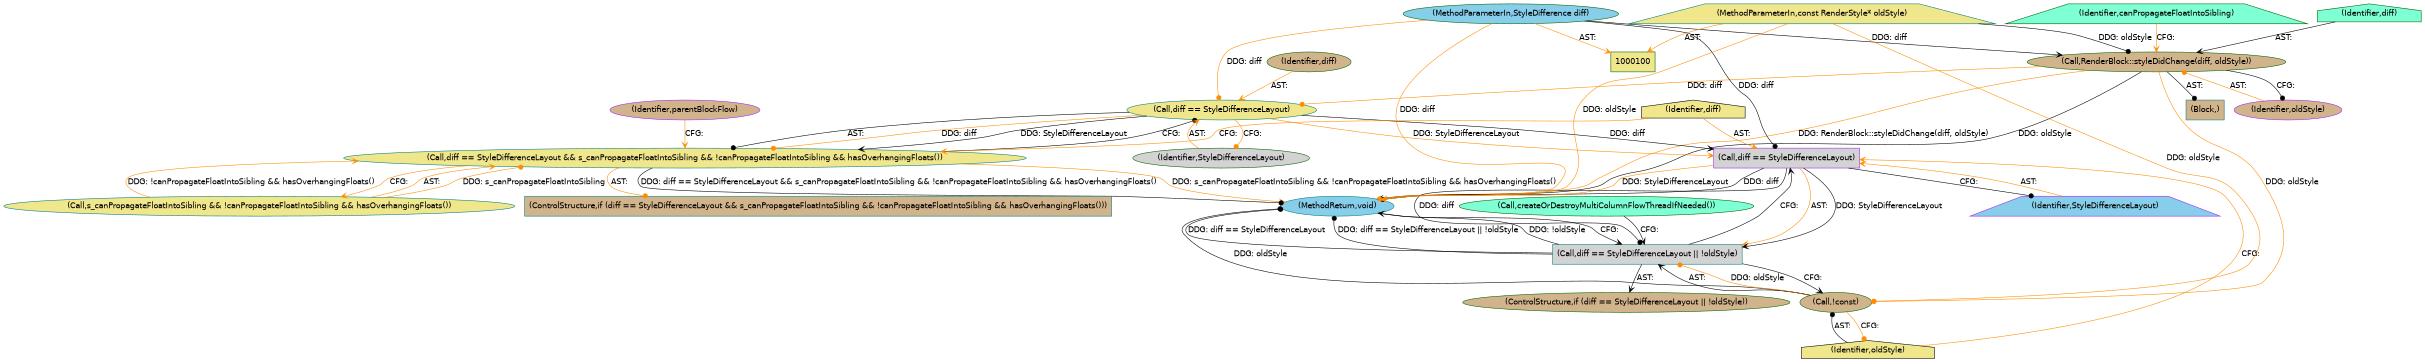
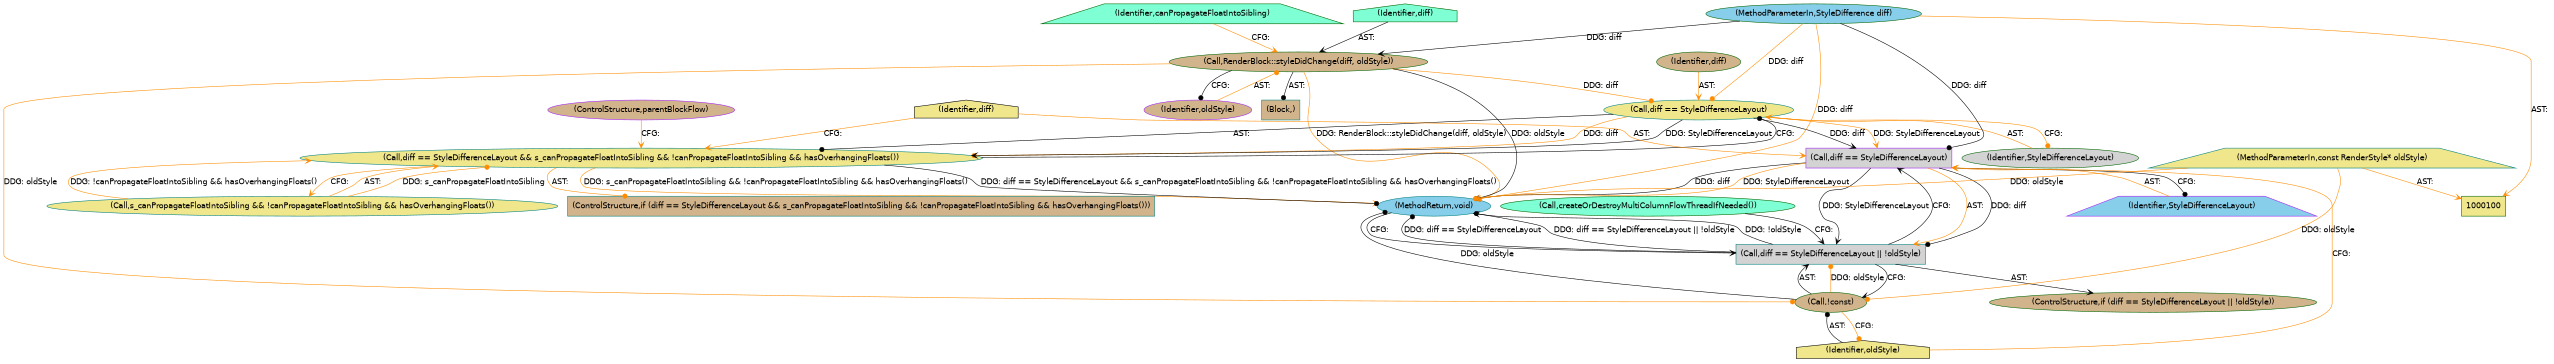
(2053, 31) -> none
(685, 110) -> (641, 110)
